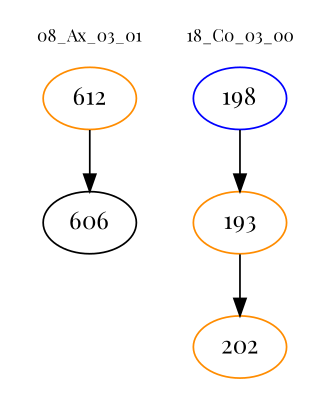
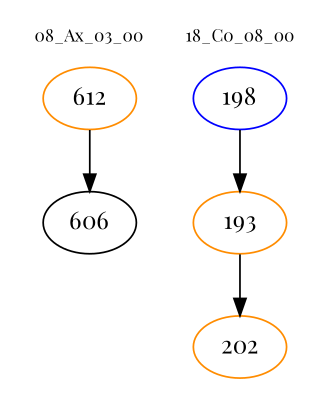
(90, 37) -> (90, 37)
(241, 37) -> (241, 37)
